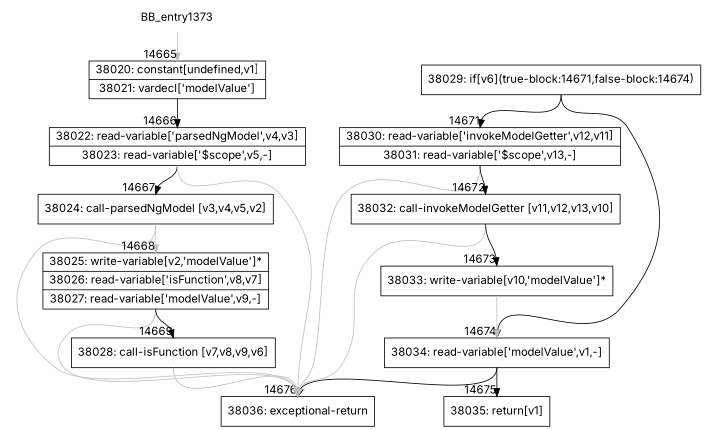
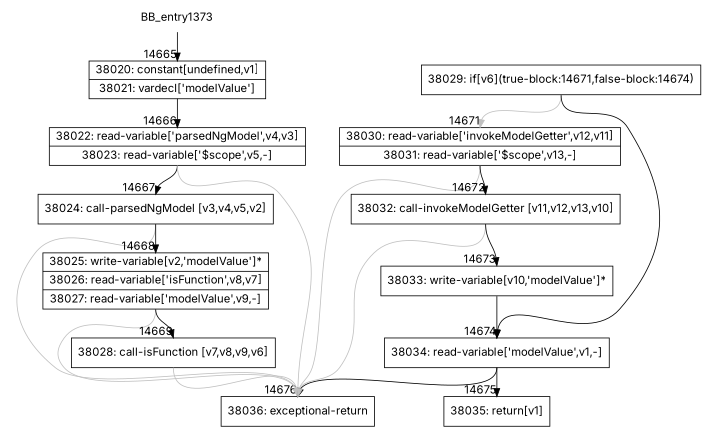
(177, 42) -> (177, 42)
(525, 112) -> (525, 112)
(156, 234) -> (156, 234)
(497, 313) -> (497, 313)
